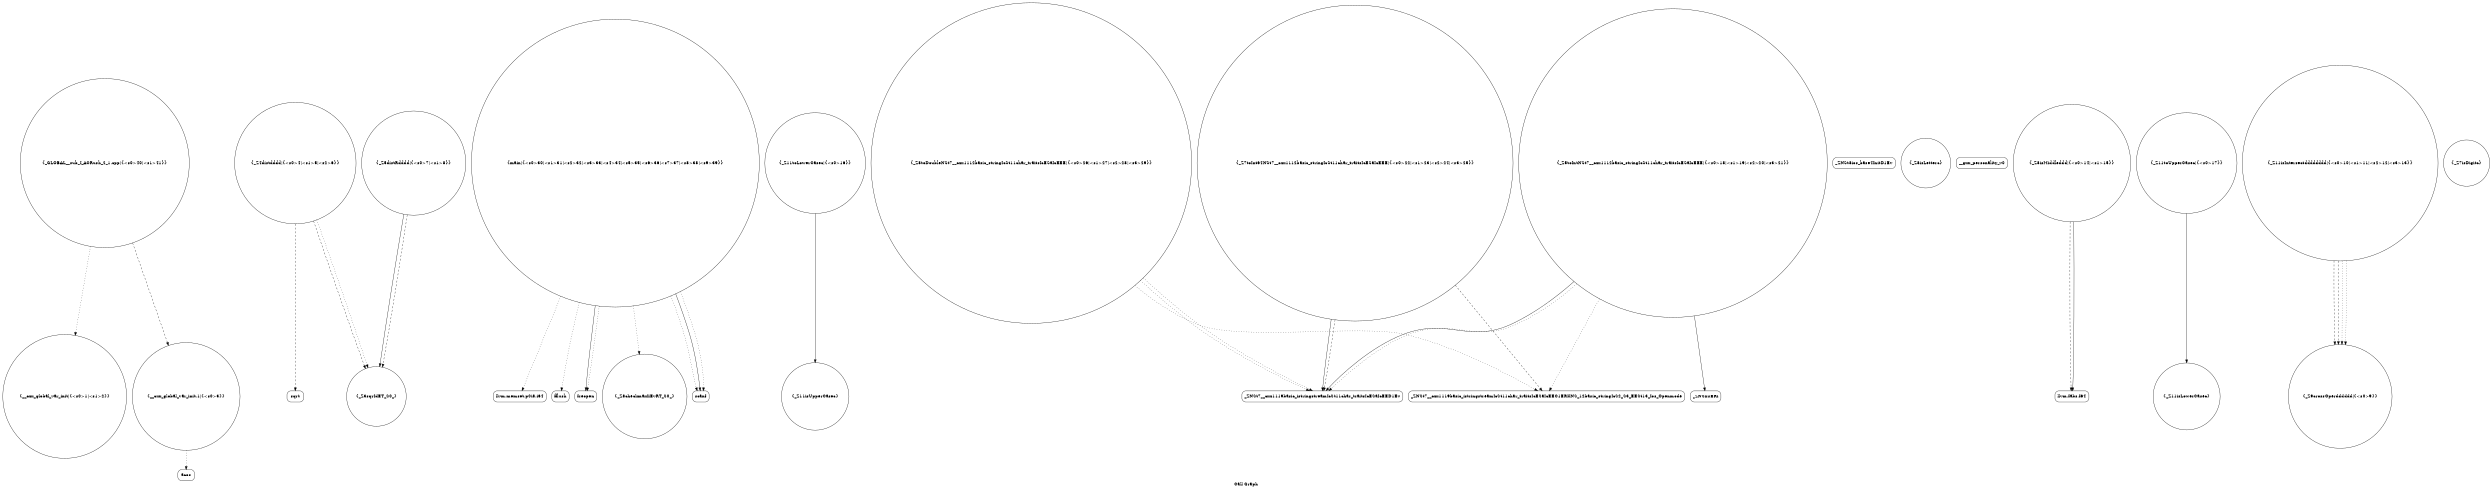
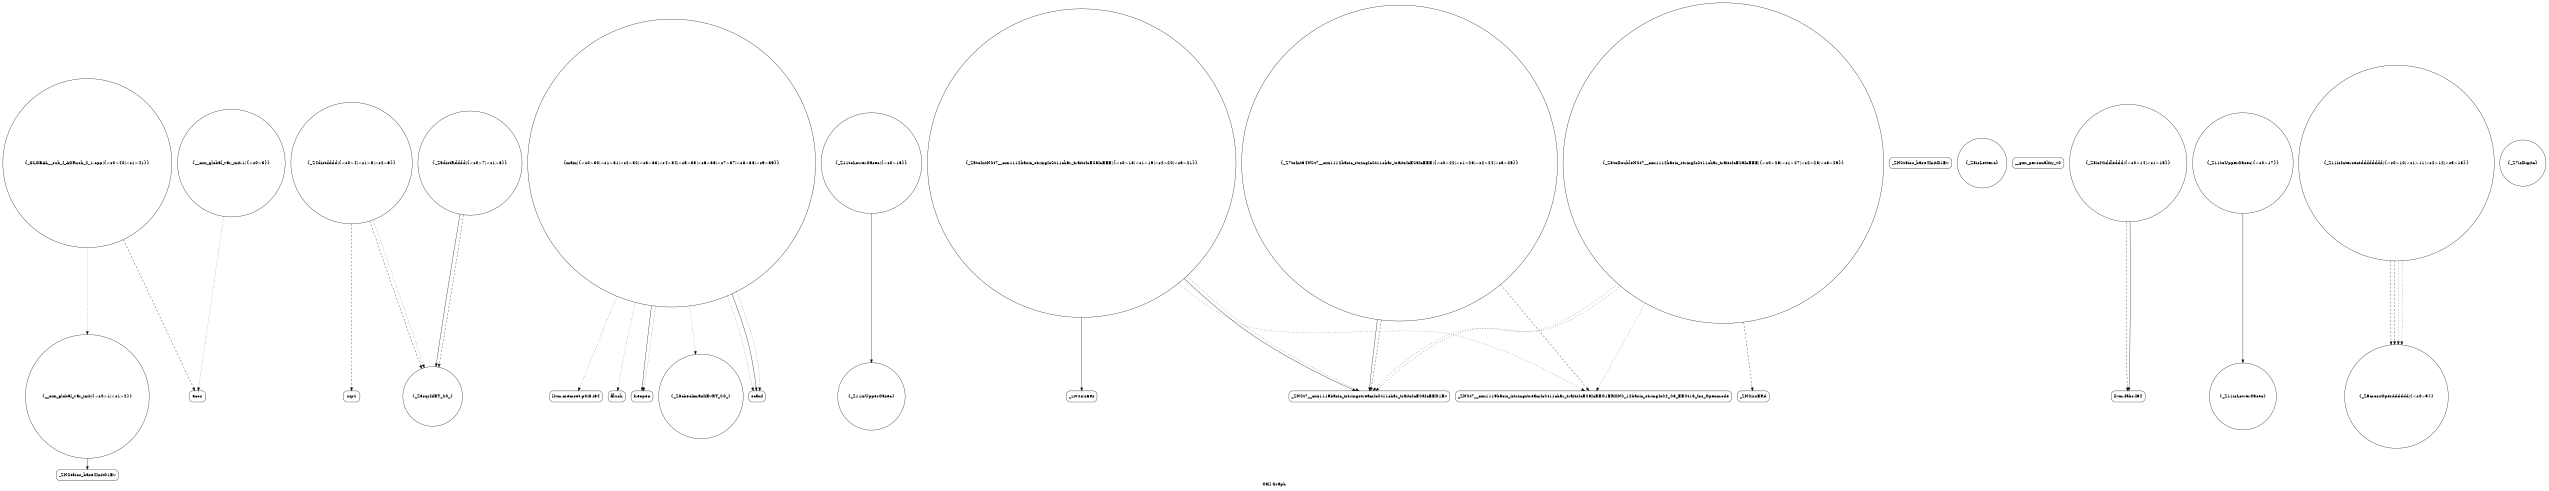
(150, 293) -> (158, 314)
none -> (1753, 396)
none -> (87, 475)
